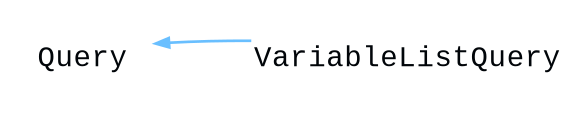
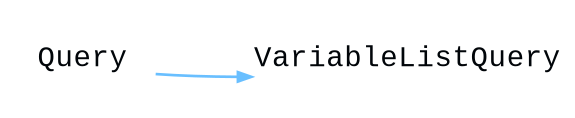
(210, 41) -> (196, 76)
